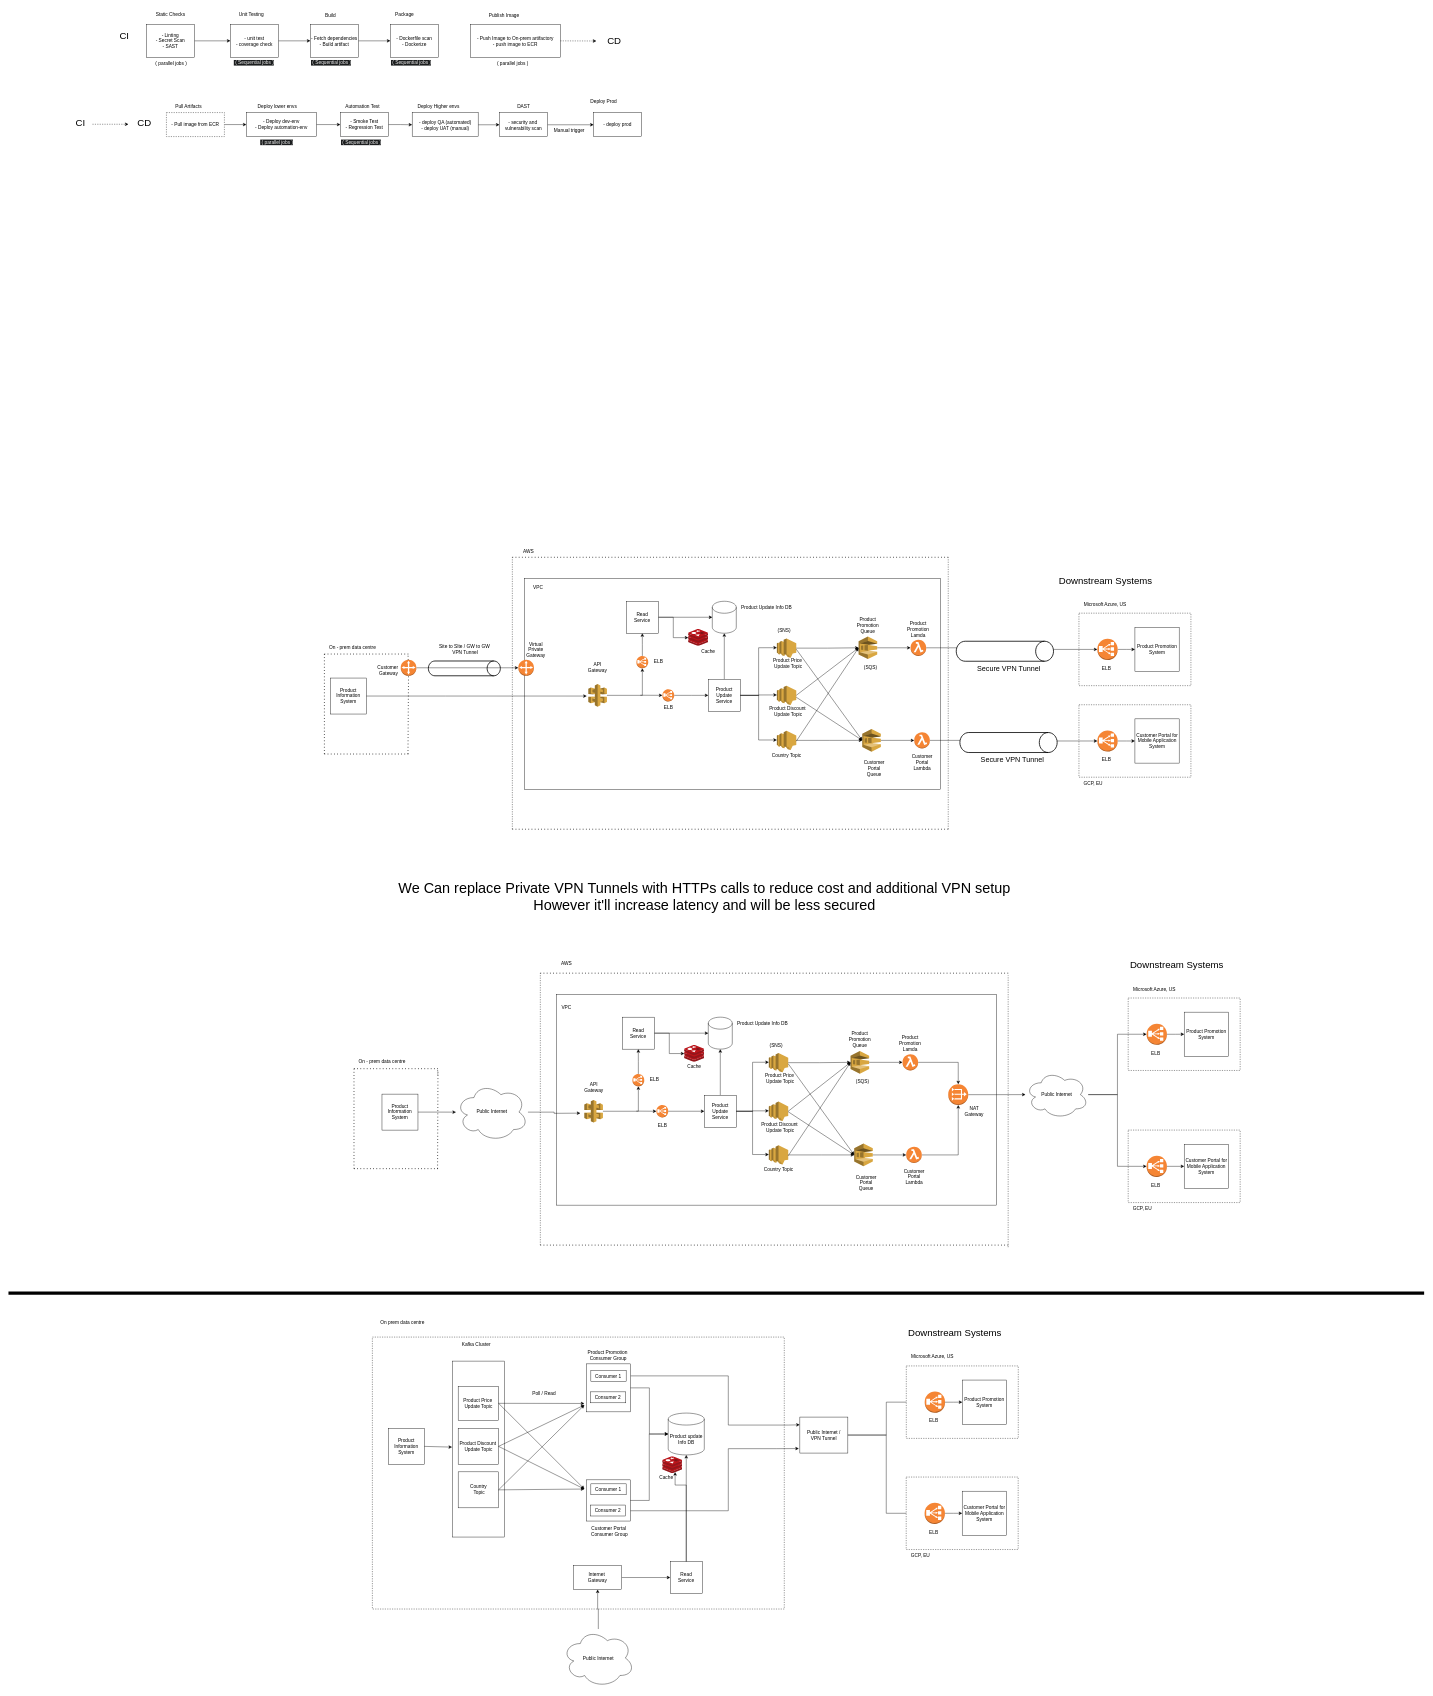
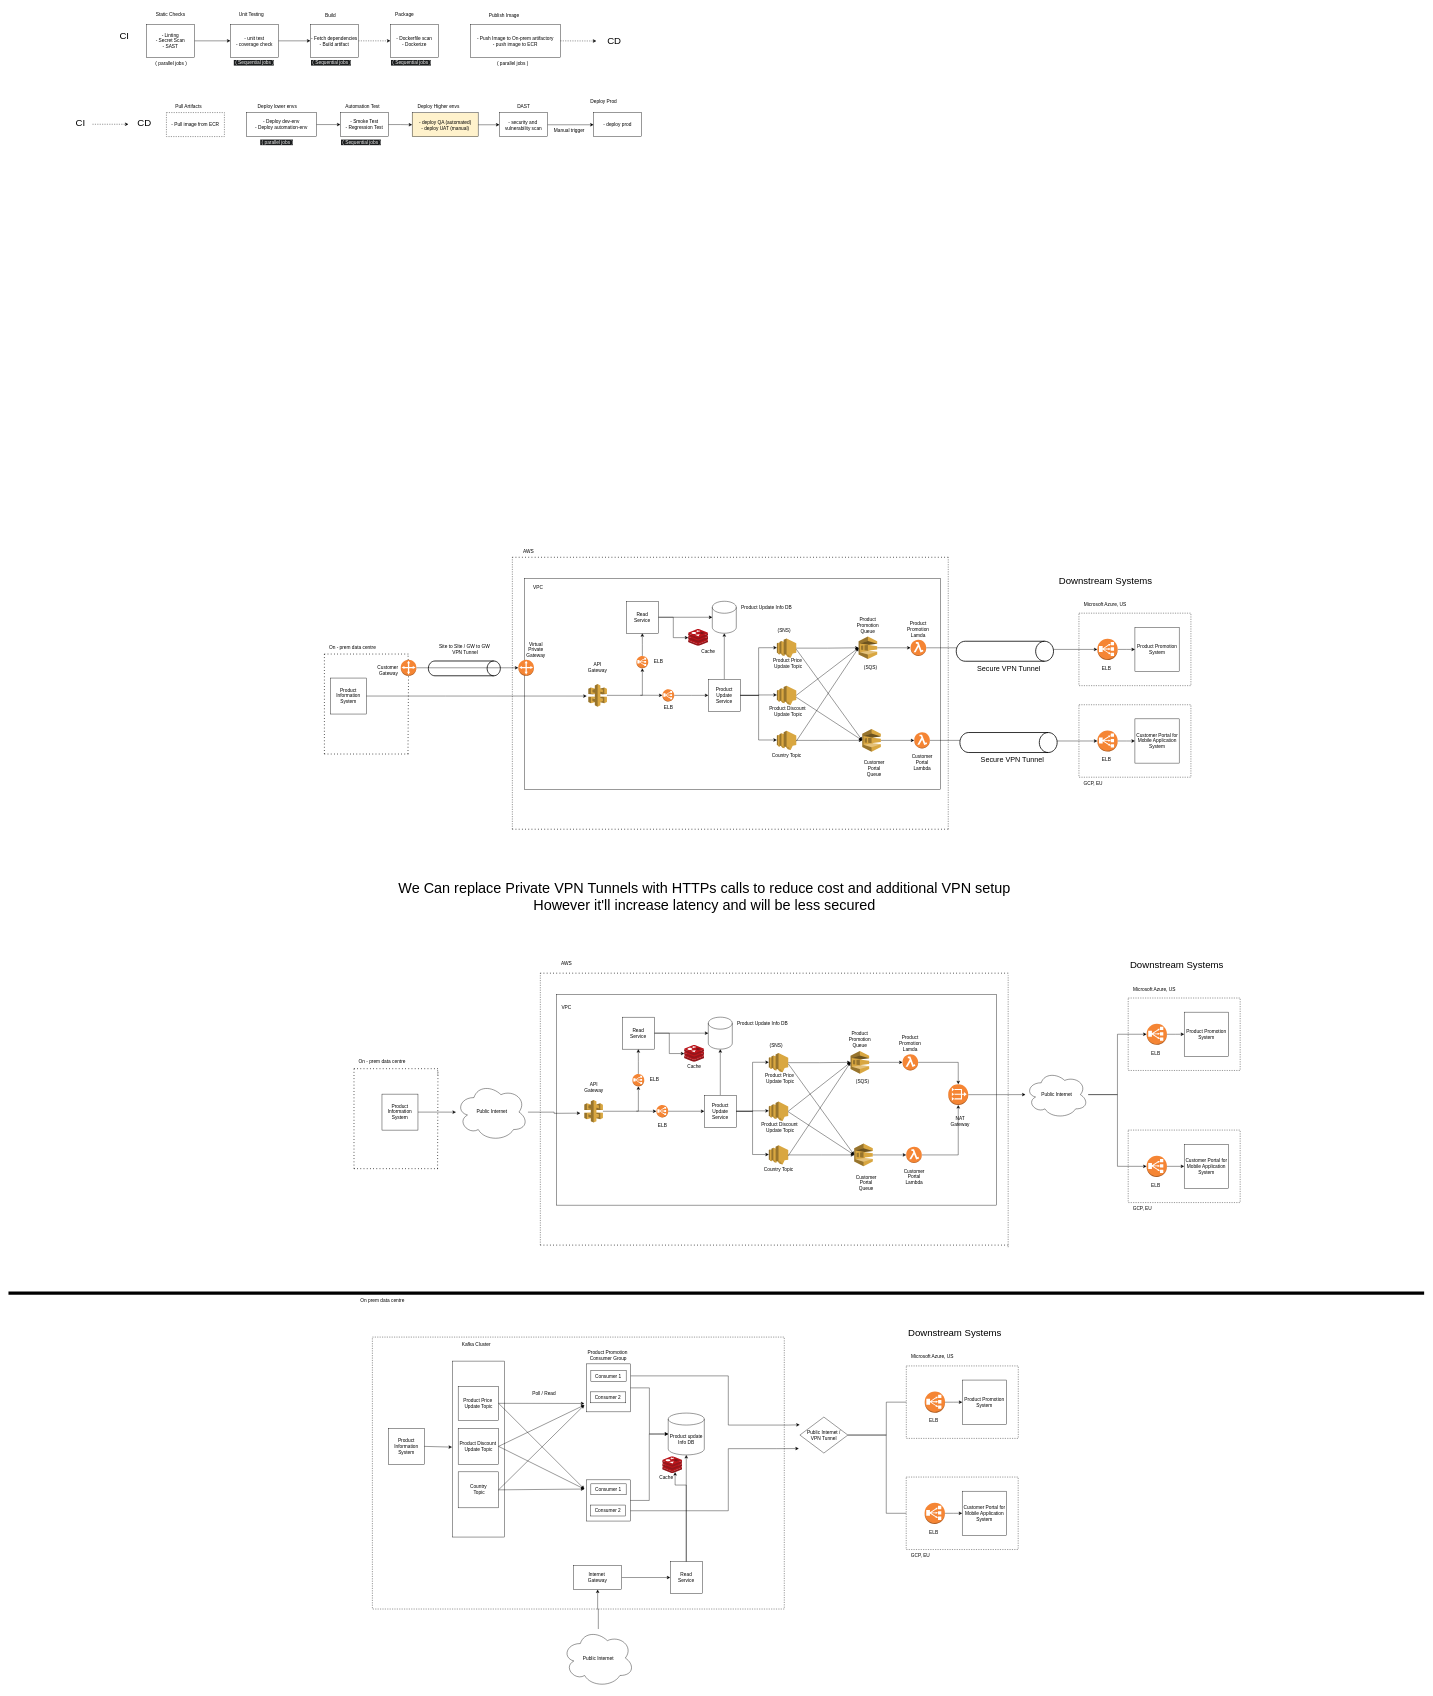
(372, 41) -> (372, 41)
(242, 125) -> none
(445, 125) -> (445, 125)
(974, 1112) -> (960, 1122)
(402, 1323) -> (382, 1301)
(824, 1435) -> (824, 1435)
(610, 1531) -> none
